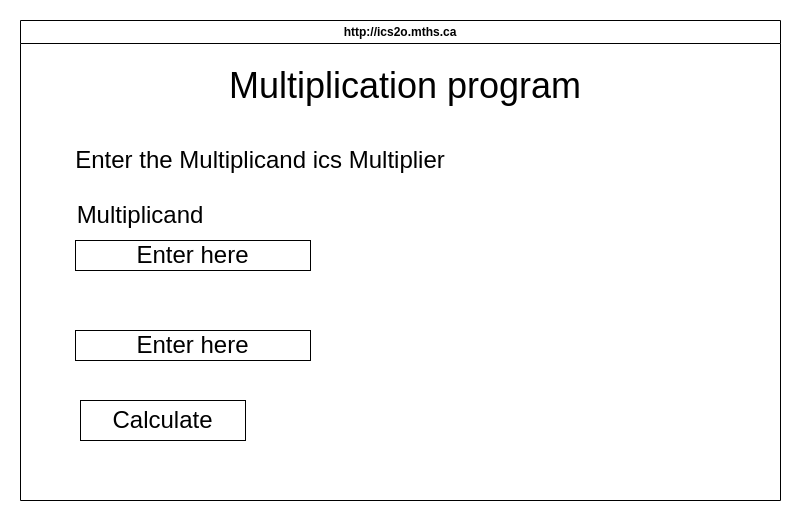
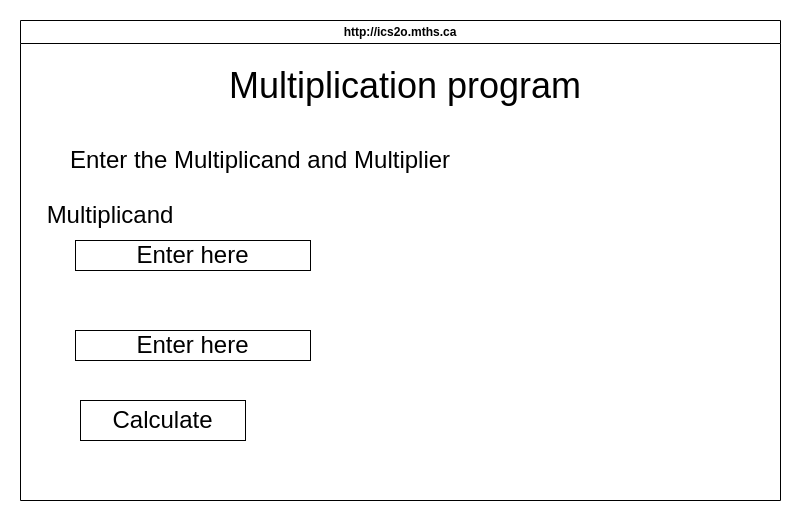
(261, 156) -> (261, 156)
(141, 216) -> (111, 216)
